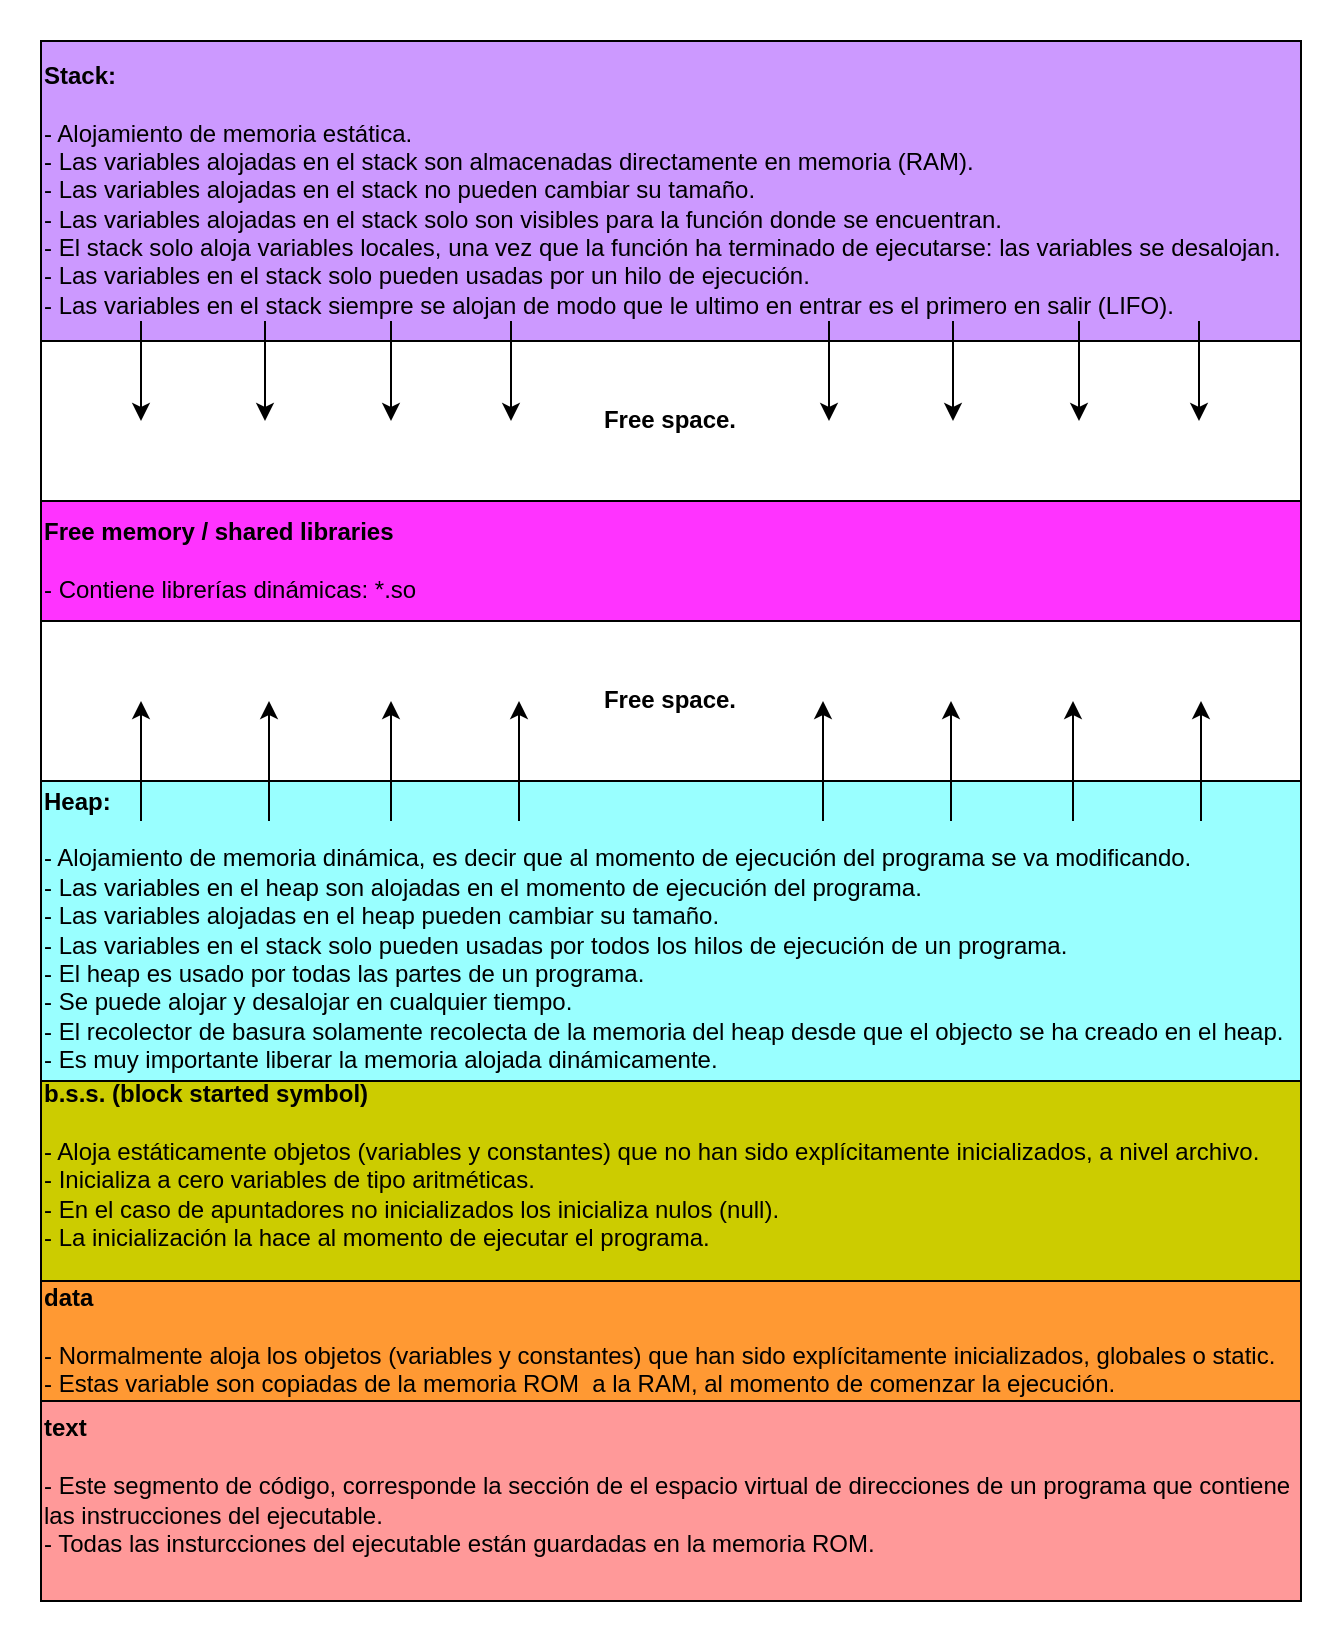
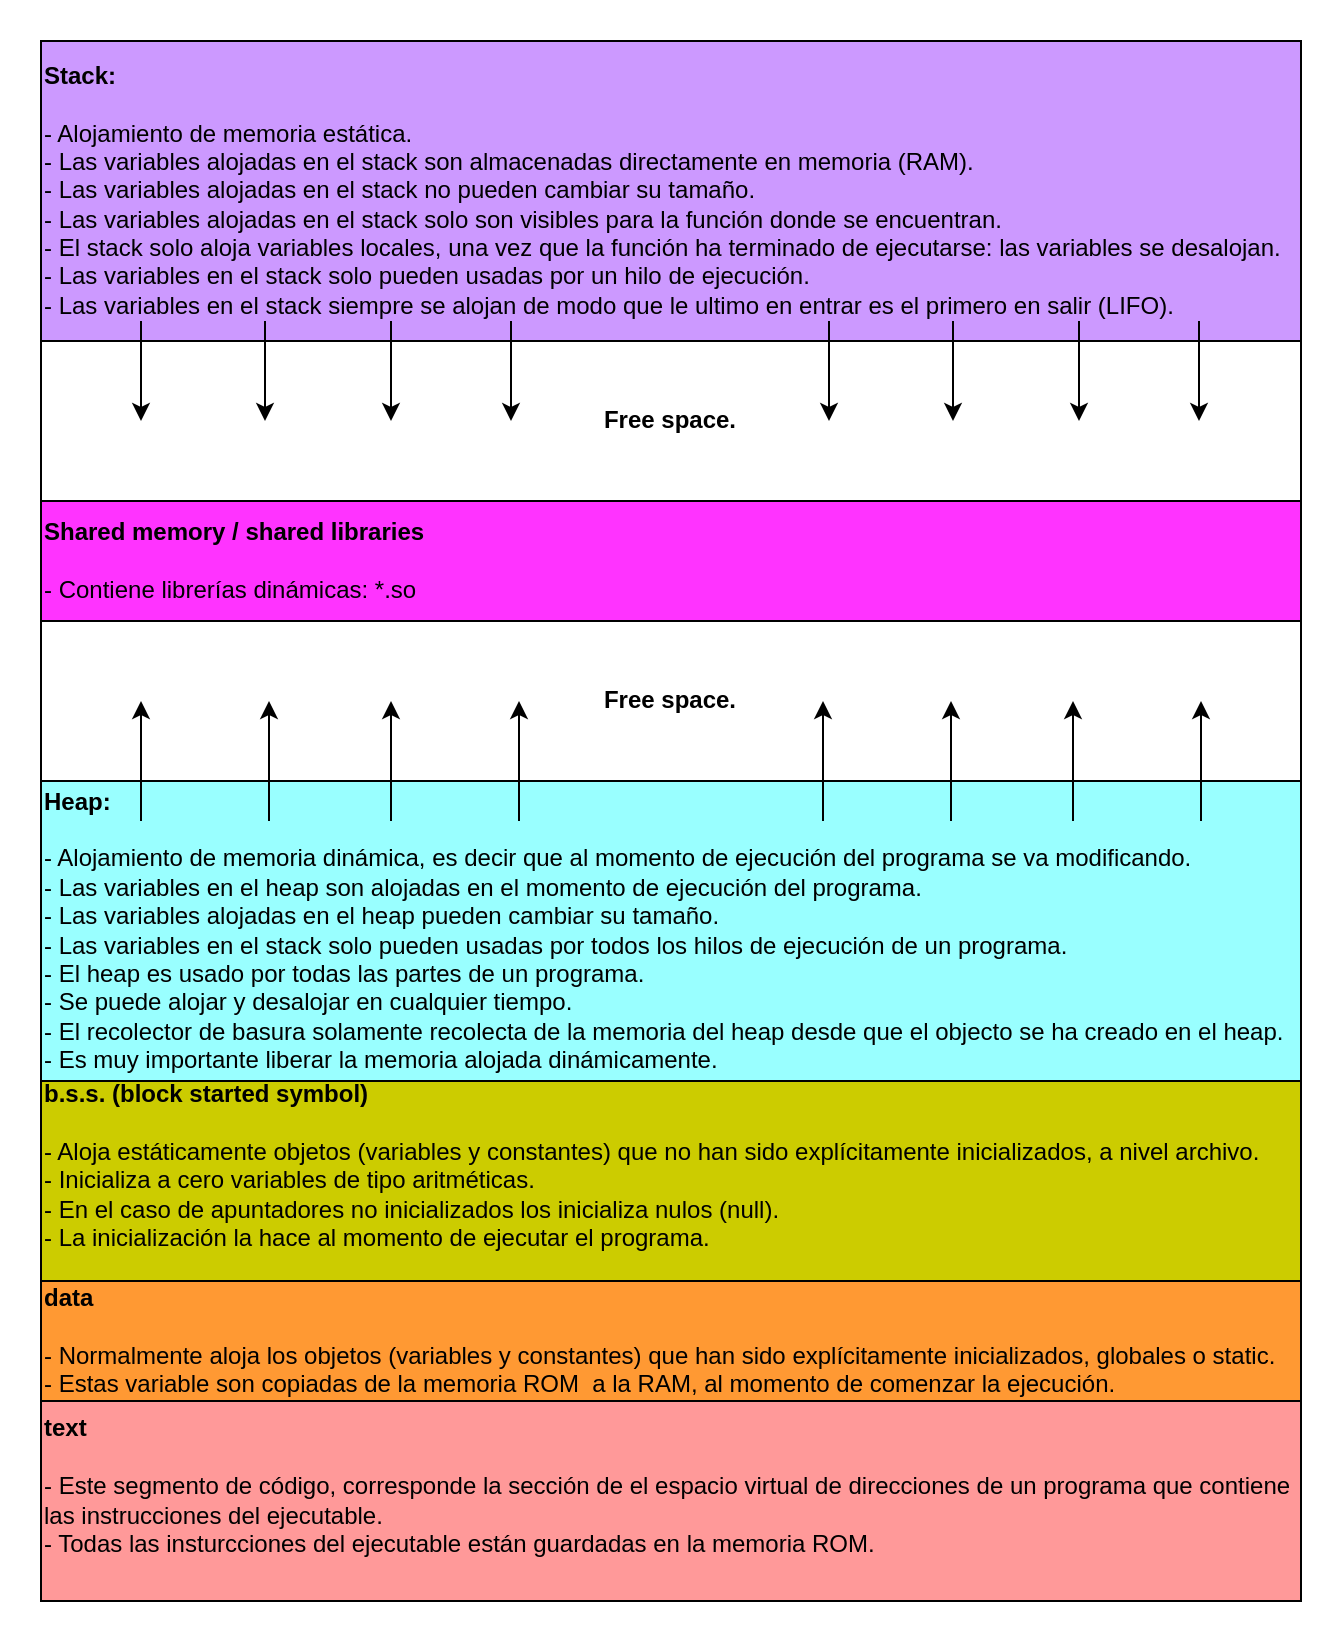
(253, 561) -> (253, 561)
